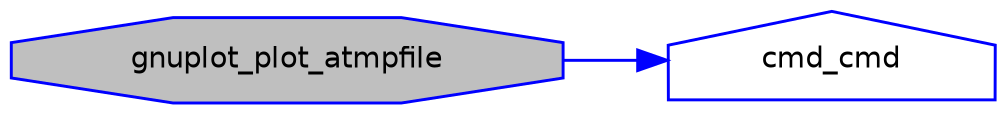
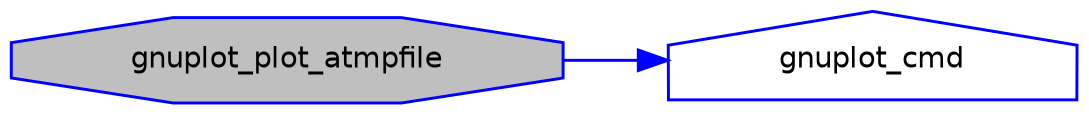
(832, 60) -> (873, 60)
